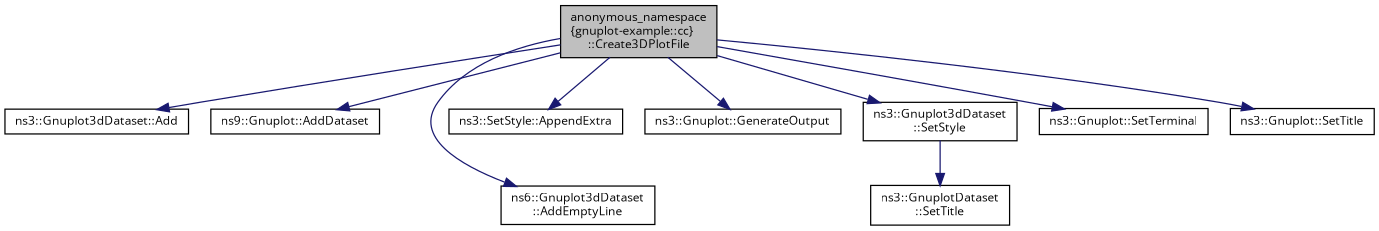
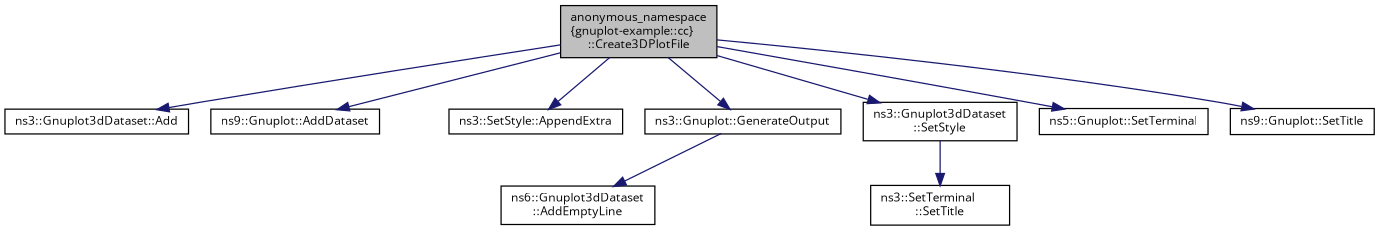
(445, 94) -> (673, 157)
(1124, 122) -> (1124, 122)
(1302, 122) -> (1302, 122)
(940, 205) -> (940, 205)
